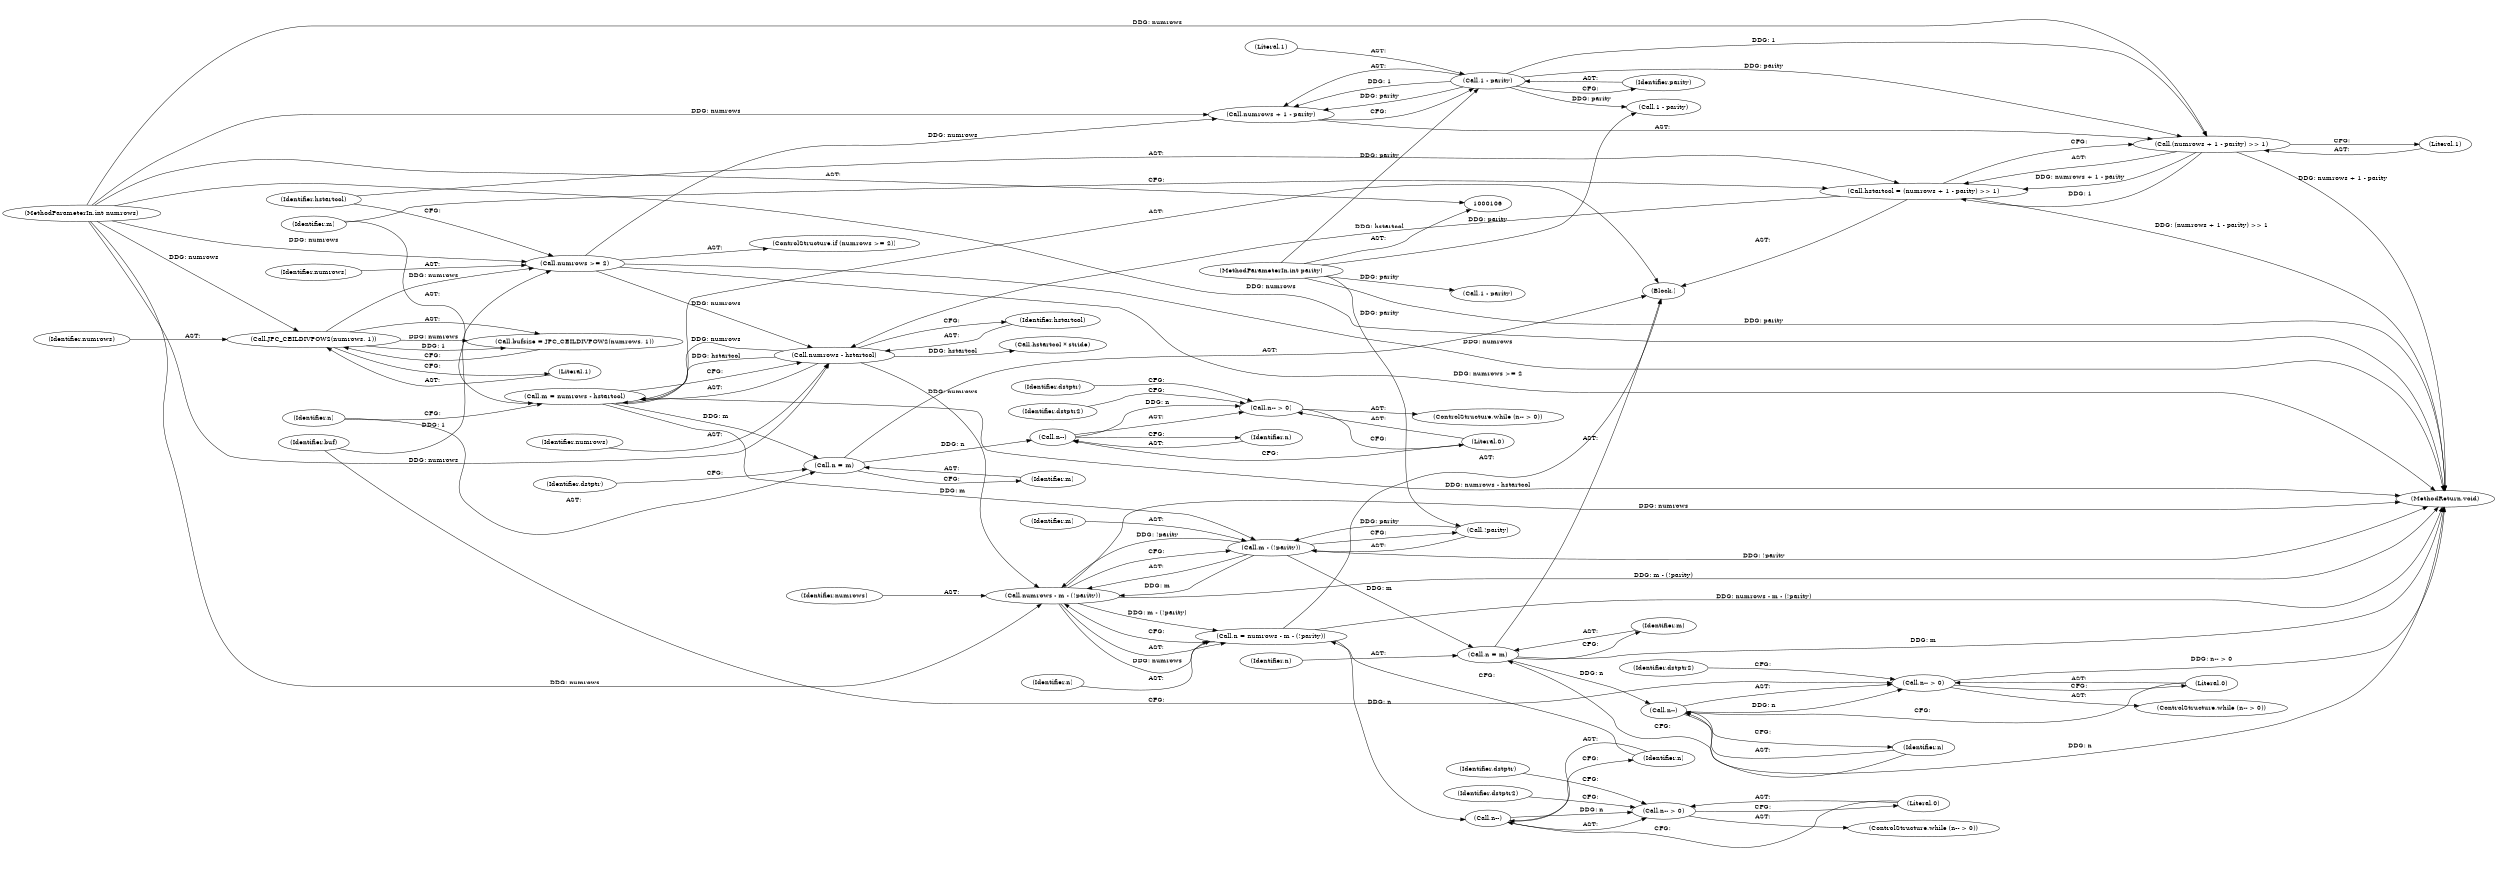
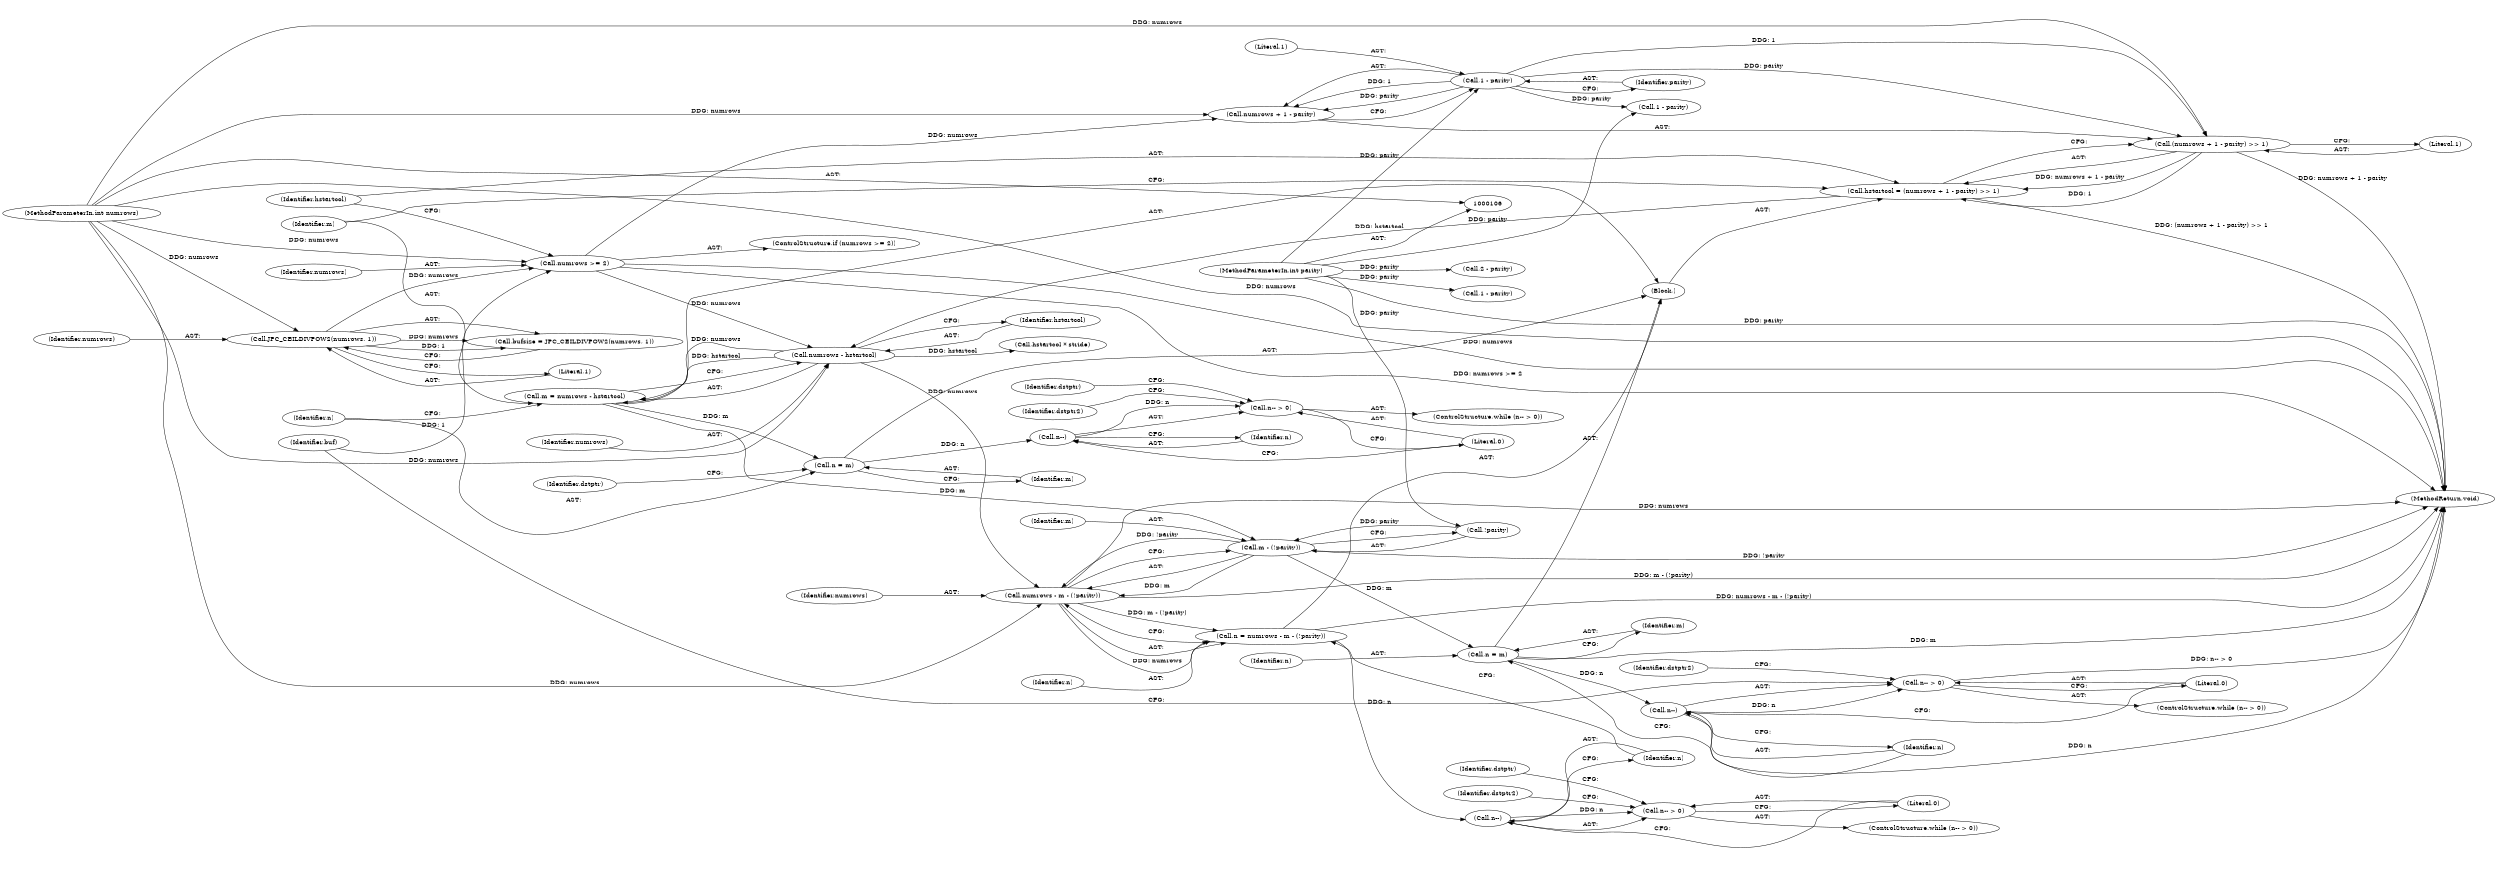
(1799, 248) -> (1764, 223)
none -> (1488, 269)
(1502, 490) -> none
